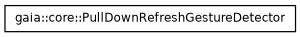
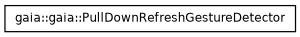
(150, 19) -> (150, 19)
